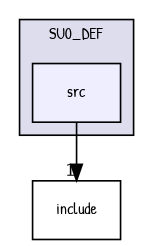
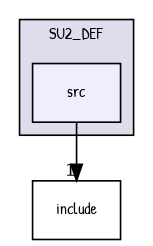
(77, 35) -> (77, 35)
